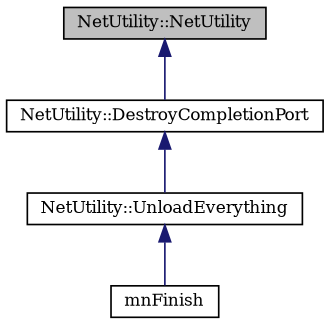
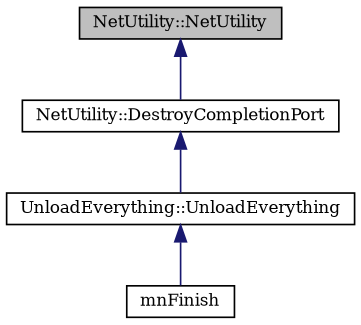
(165, 209) -> (181, 209)
